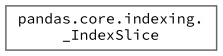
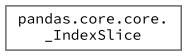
(111, 28) -> (94, 28)
